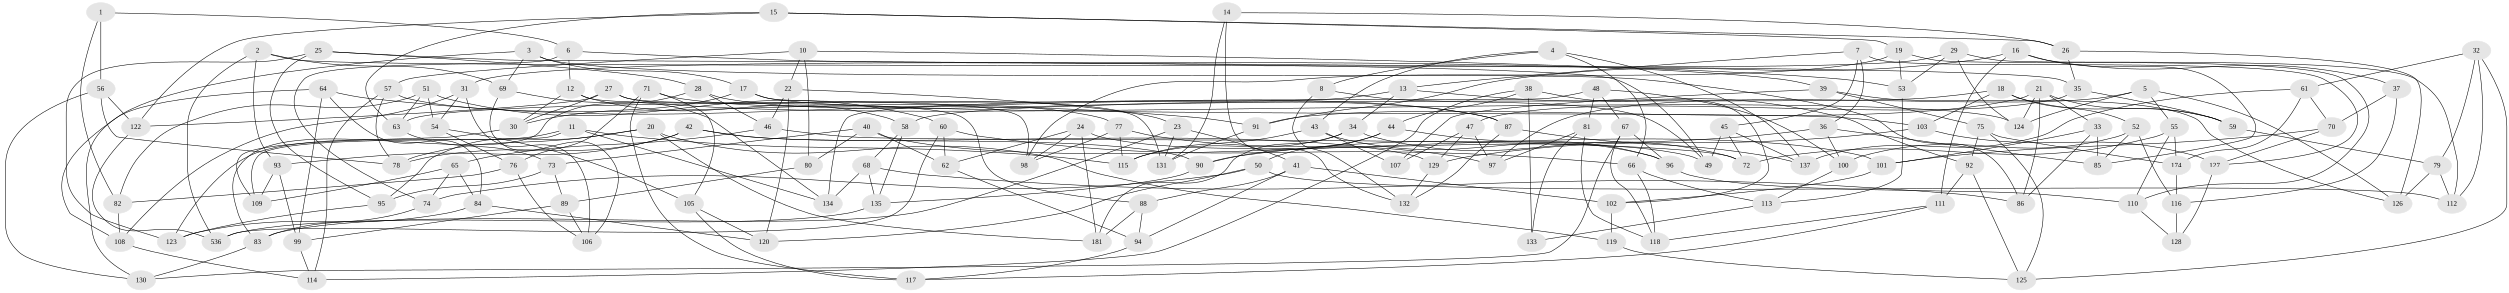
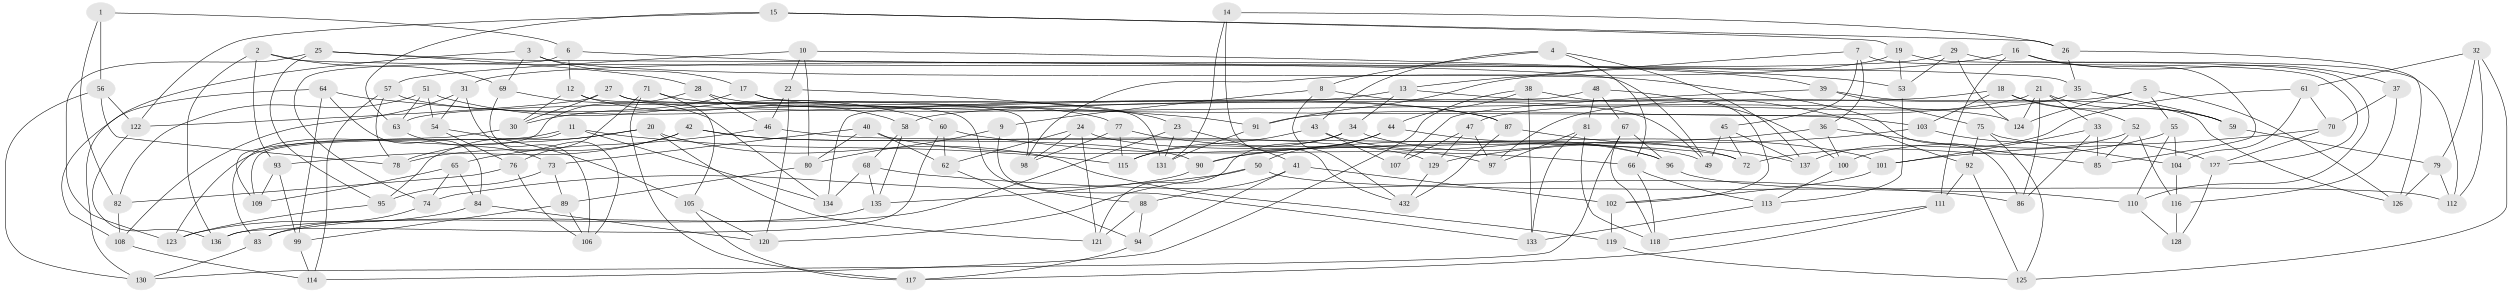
none -> (1002, 127)
(2177, 165) -> (2177, 165)
(1405, 204) -> (1405, 204)
(216, 242) -> (216, 242)
(1097, 242) -> (1097, 242)
